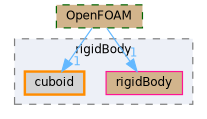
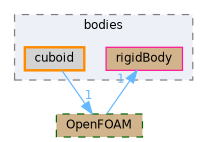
(79, 46) -> (74, 88)
(104, 50) -> (104, 26)
